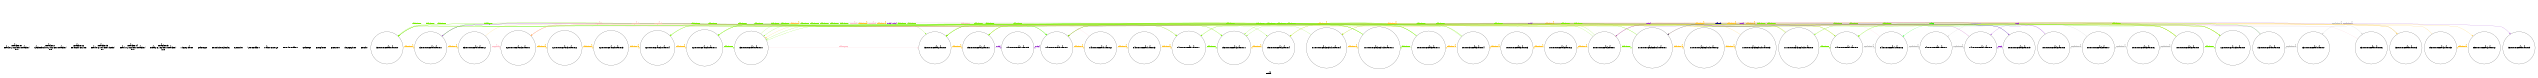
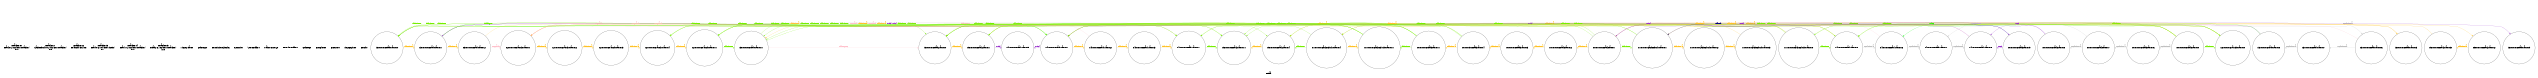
(2360, 24) -> (2343, 48)
none -> (1301, 48)
